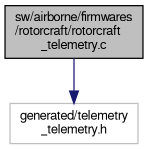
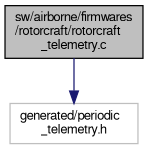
(74, 124) -> (74, 124)
